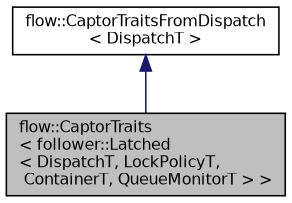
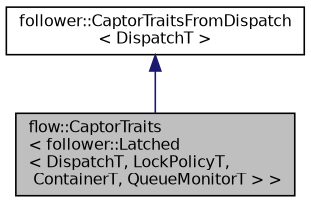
(146, 31) -> (155, 31)
